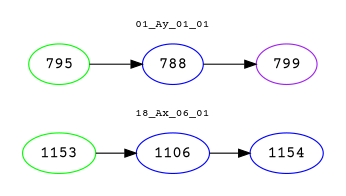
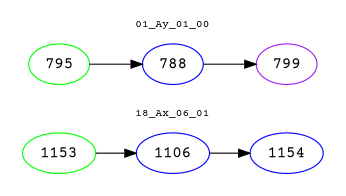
(173, 24) -> (173, 24)
